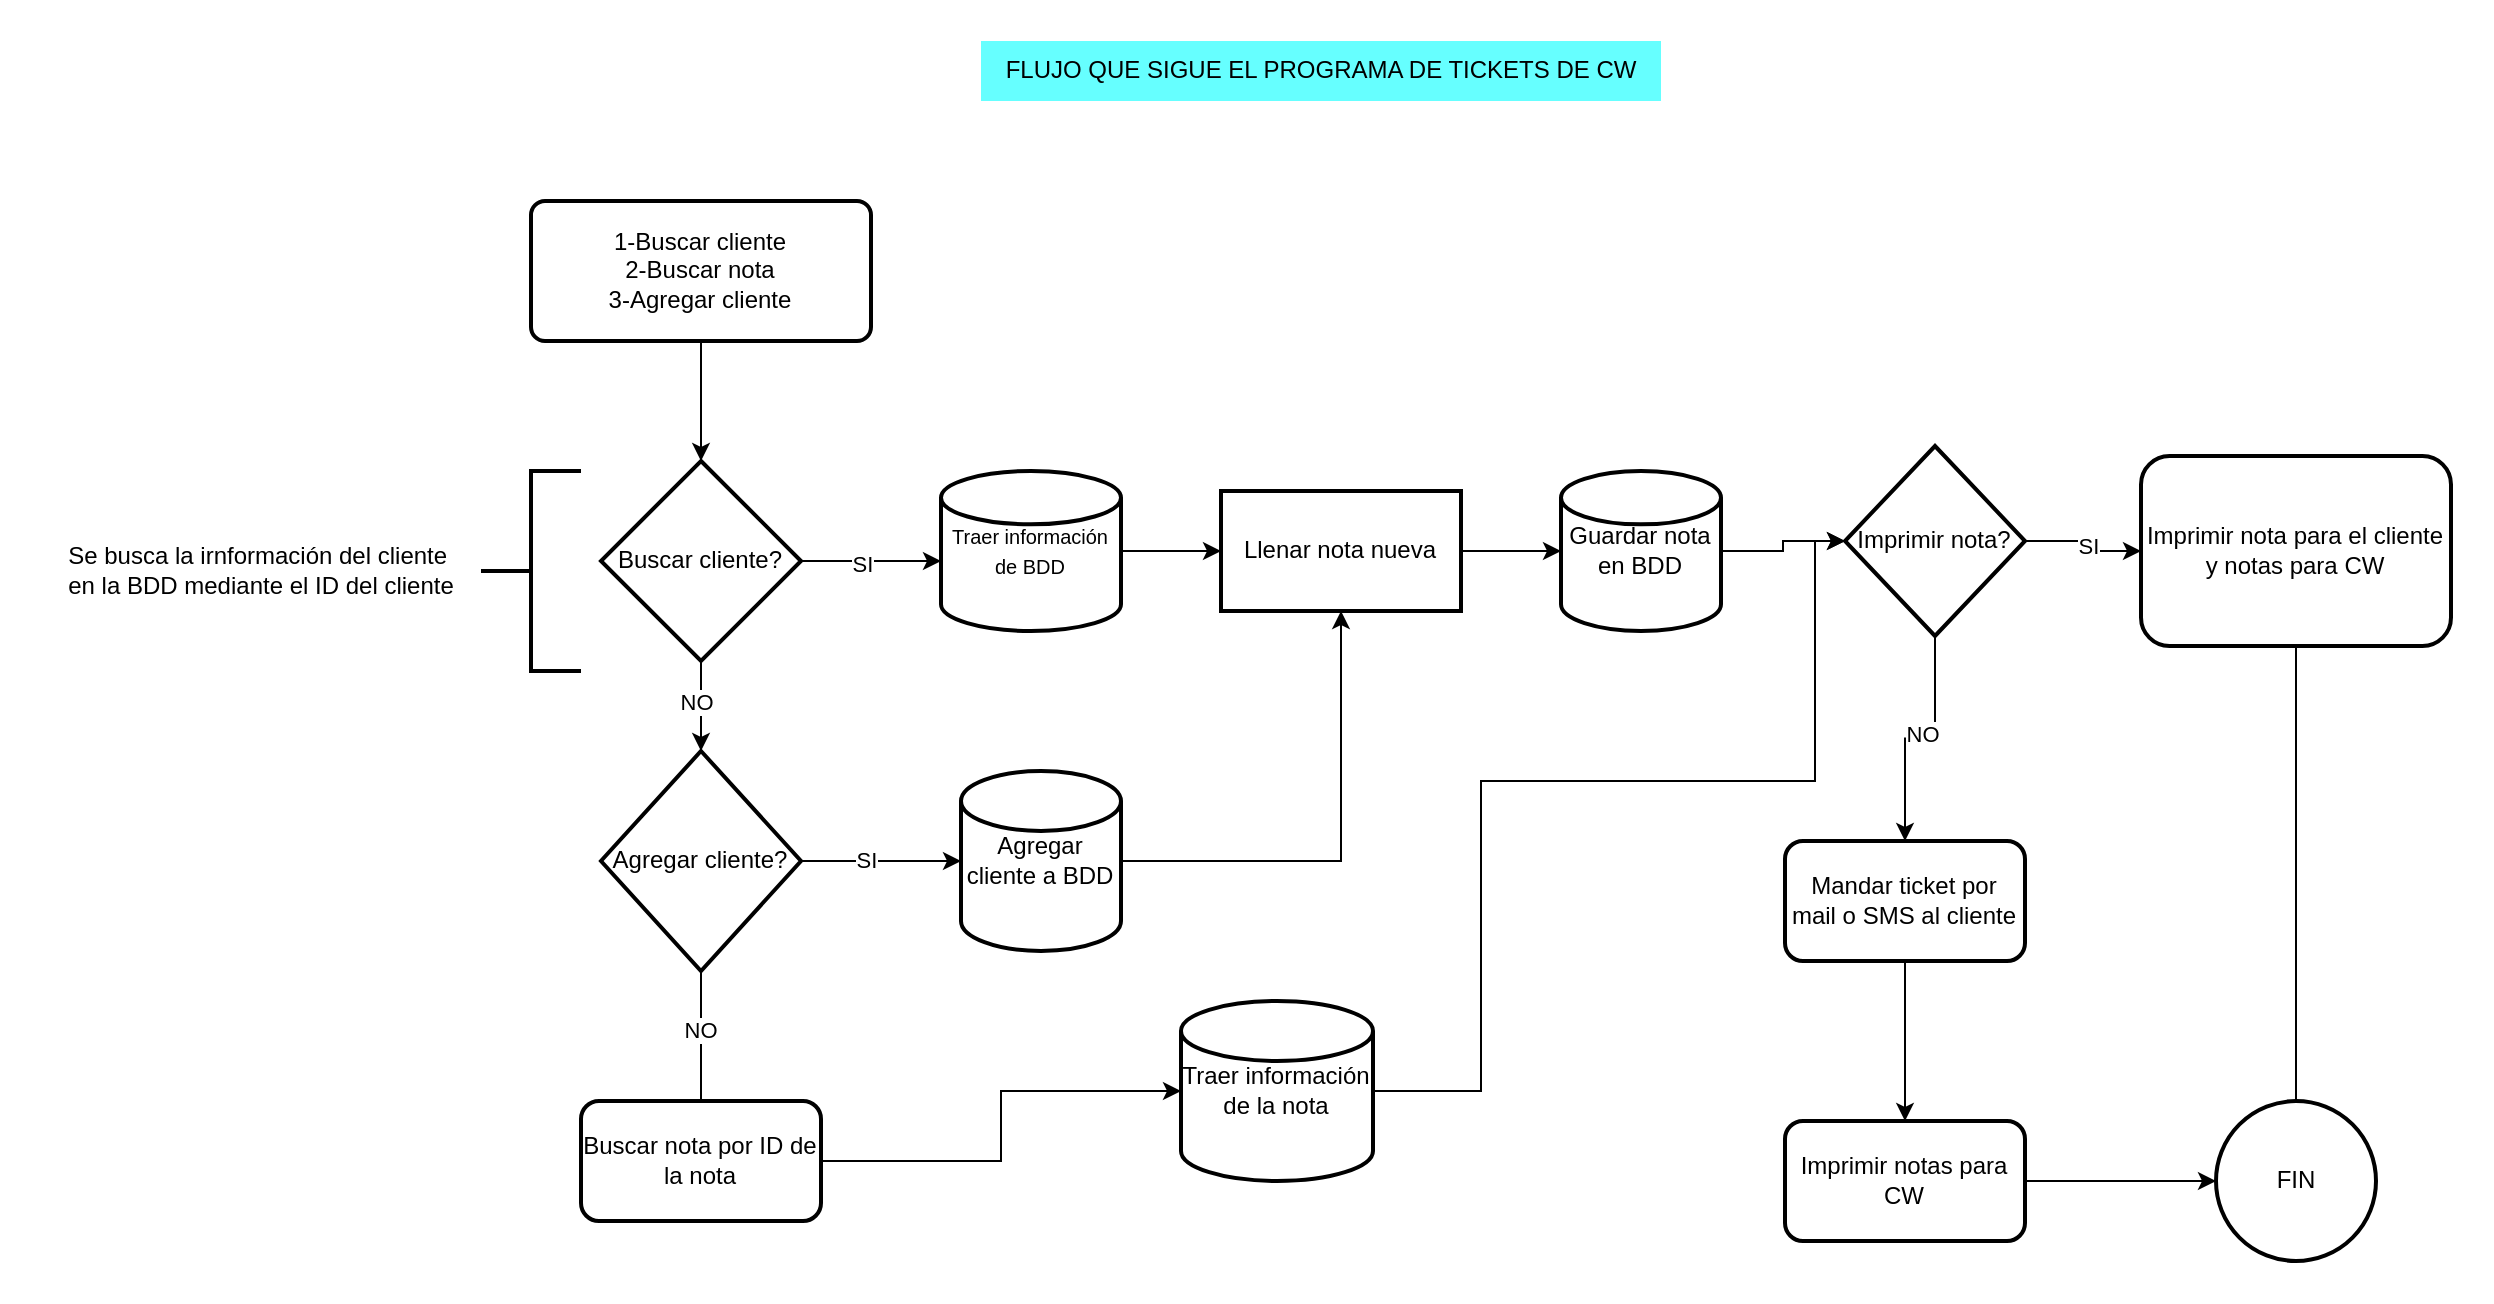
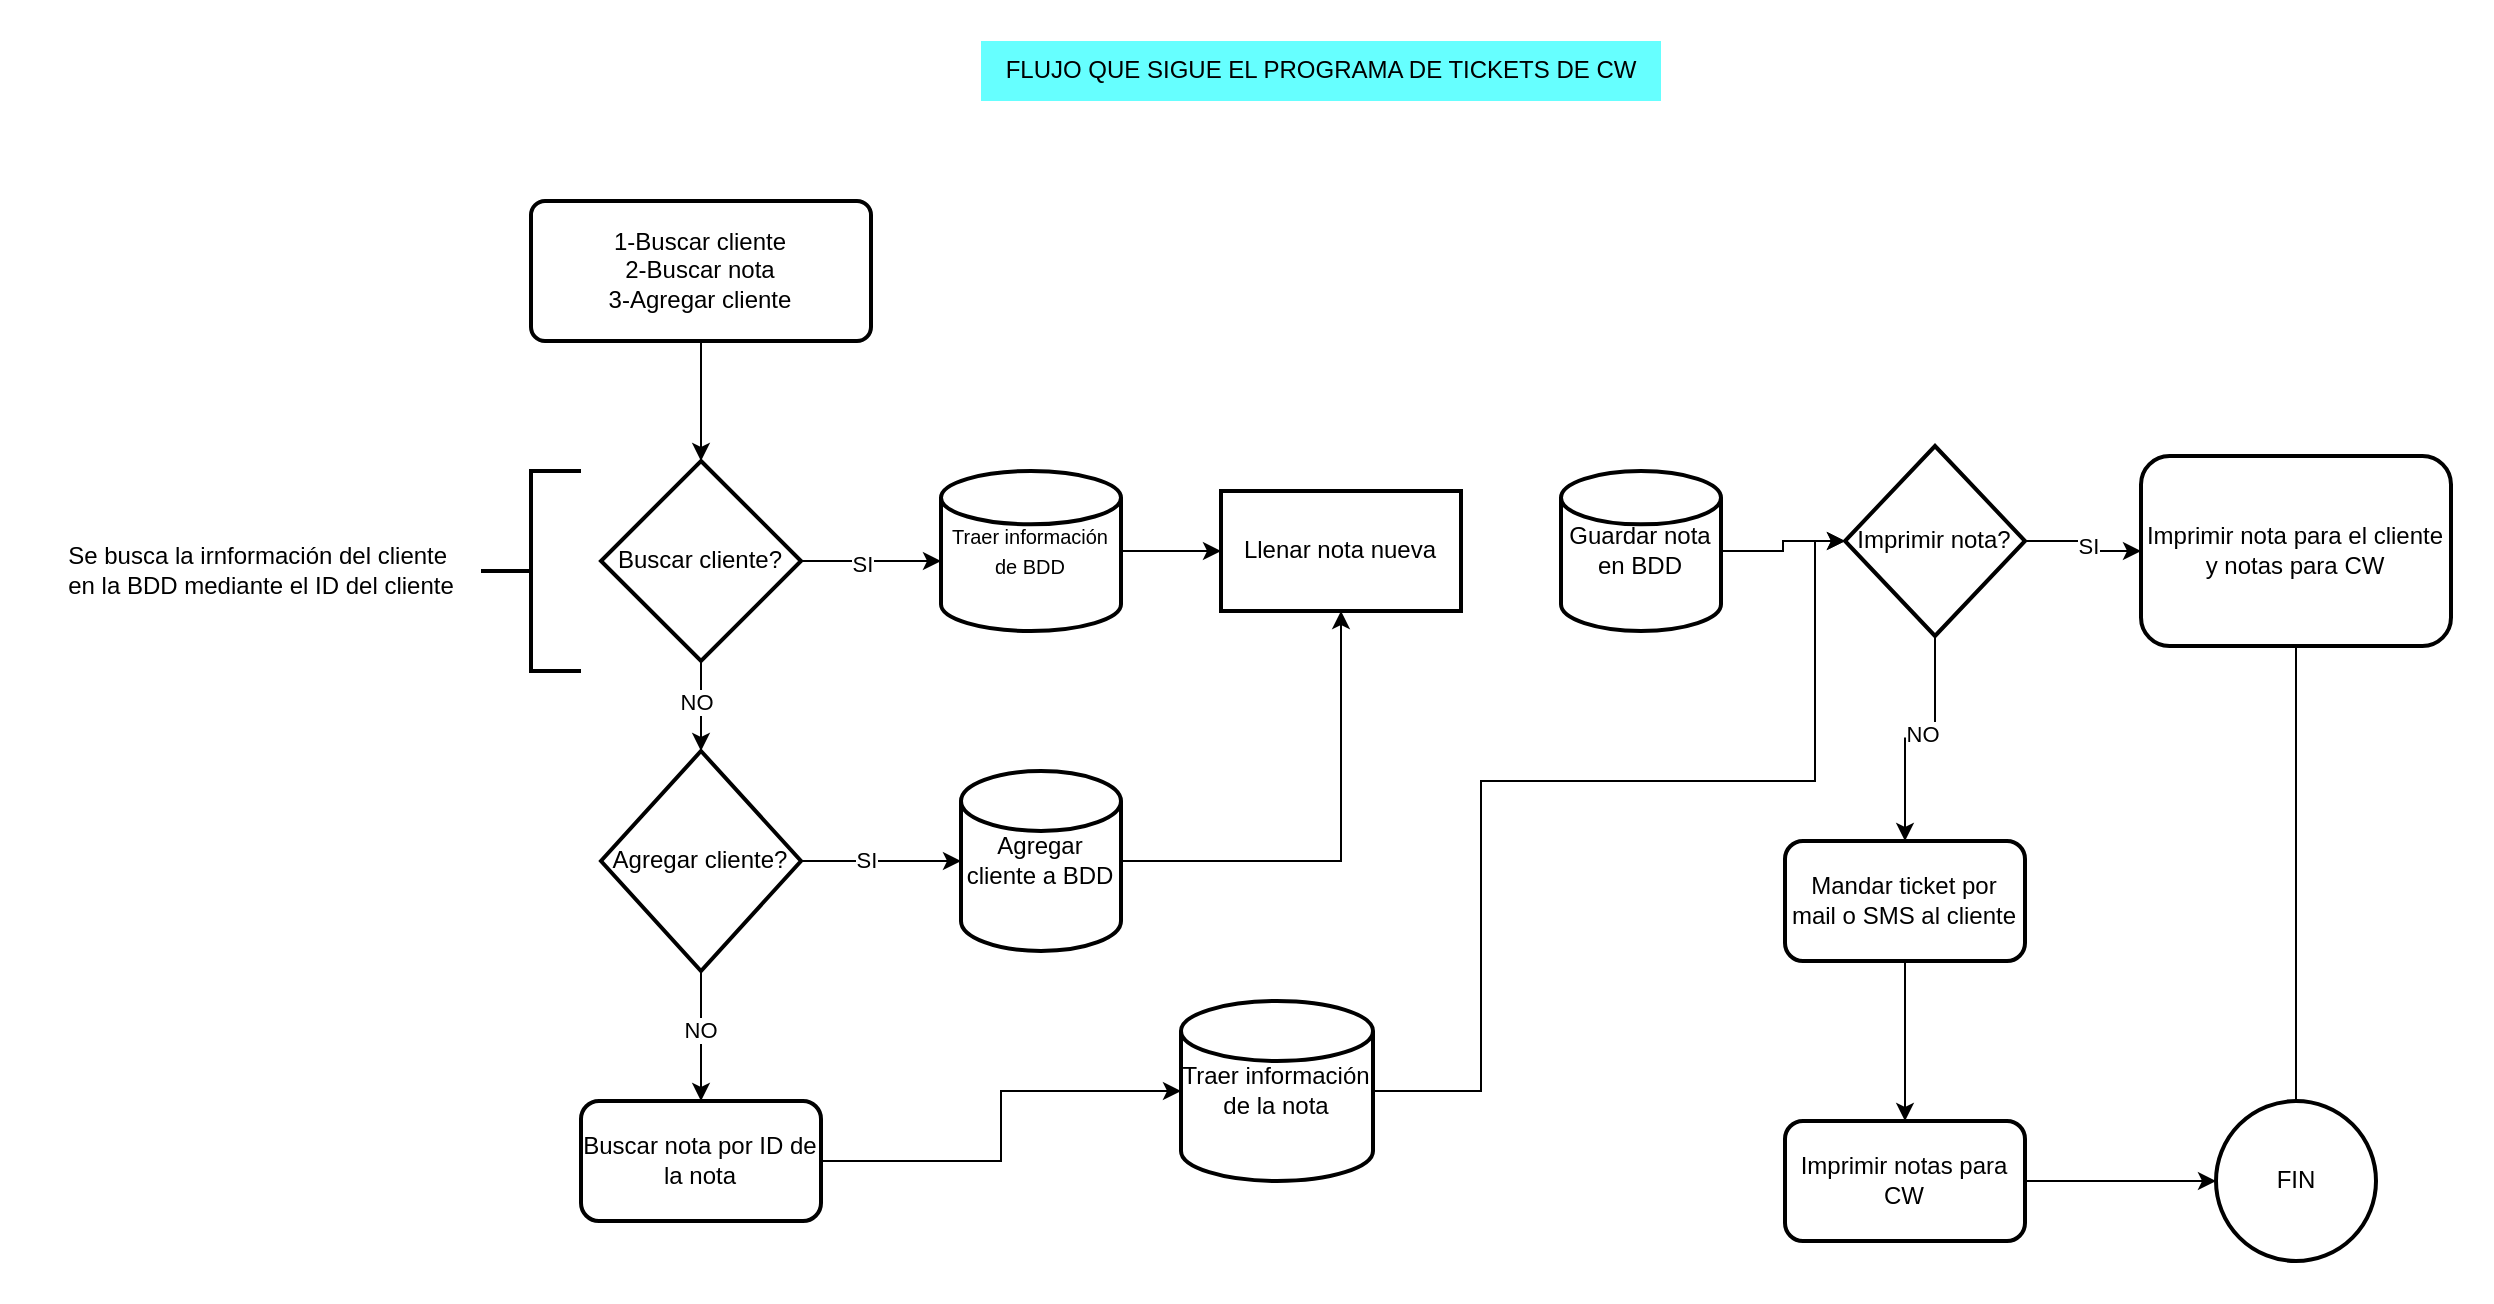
(1504, 551) -> none
(701, 1091) -> (701, 1086)
